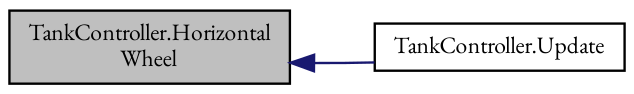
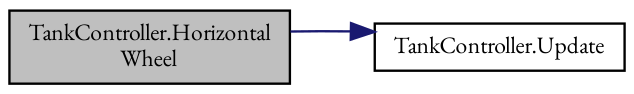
(344, 63) -> (320, 31)
